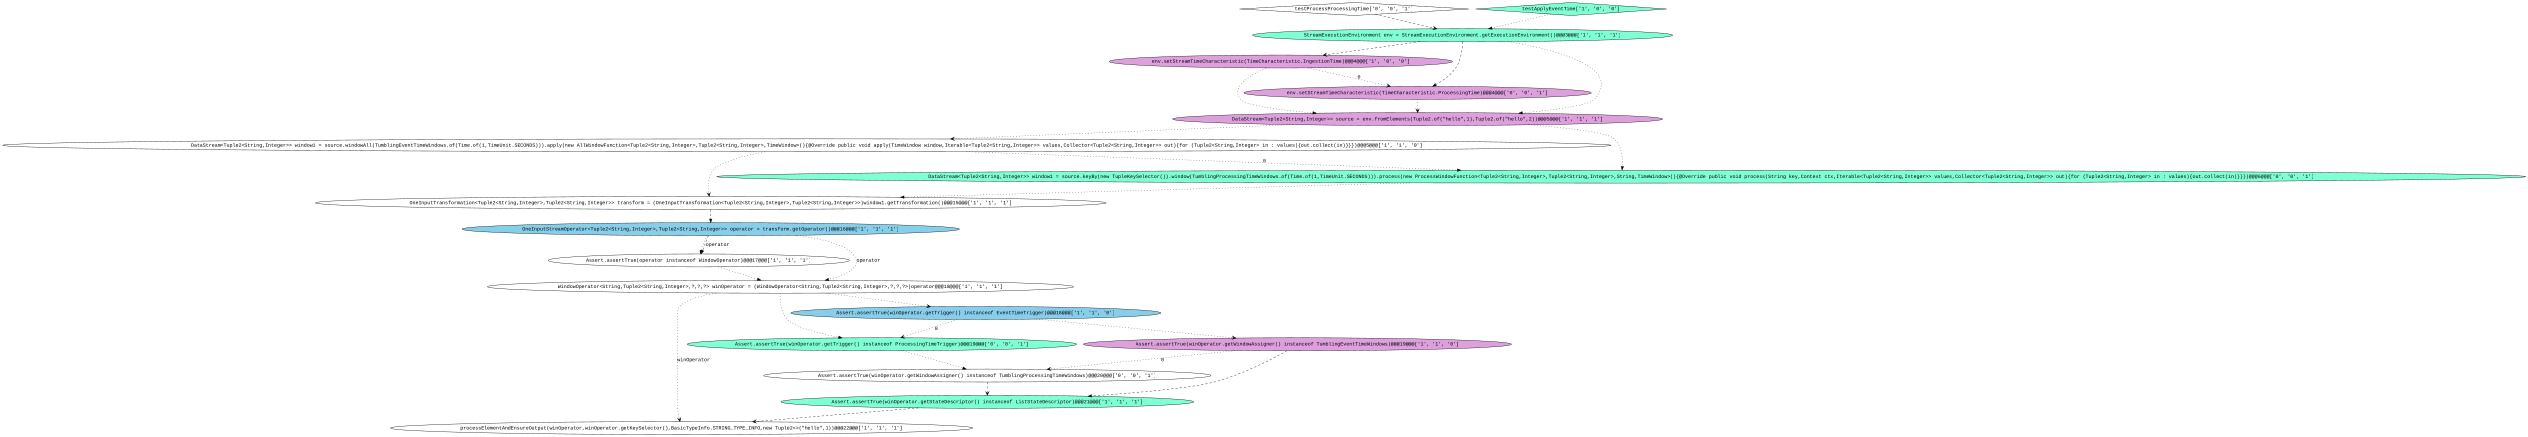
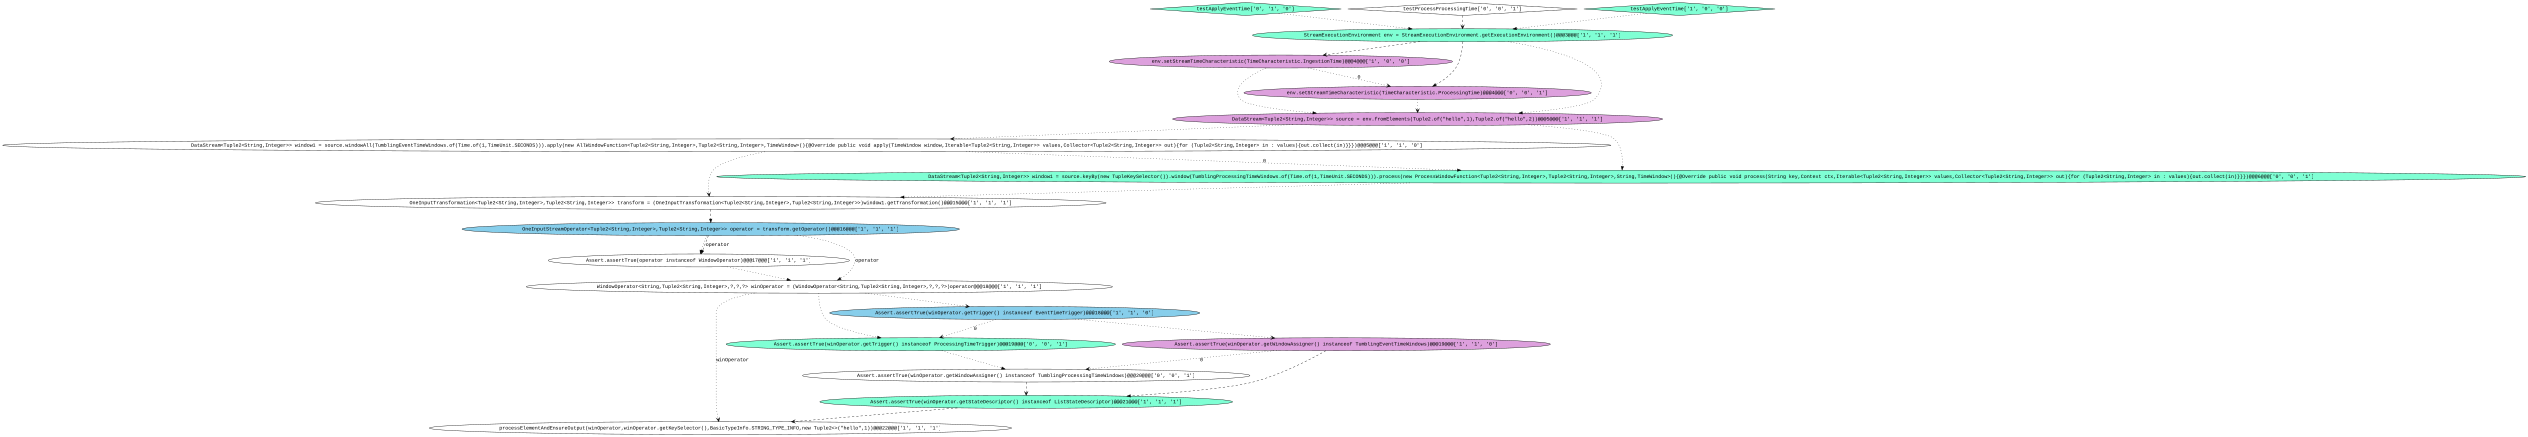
none -> (1246, 9)
